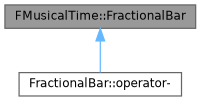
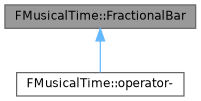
(100, 84) -> (100, 84)
